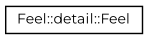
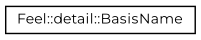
(74, 20) -> (100, 20)
